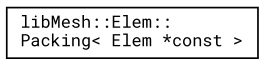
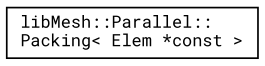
(132, 33) -> (132, 33)
